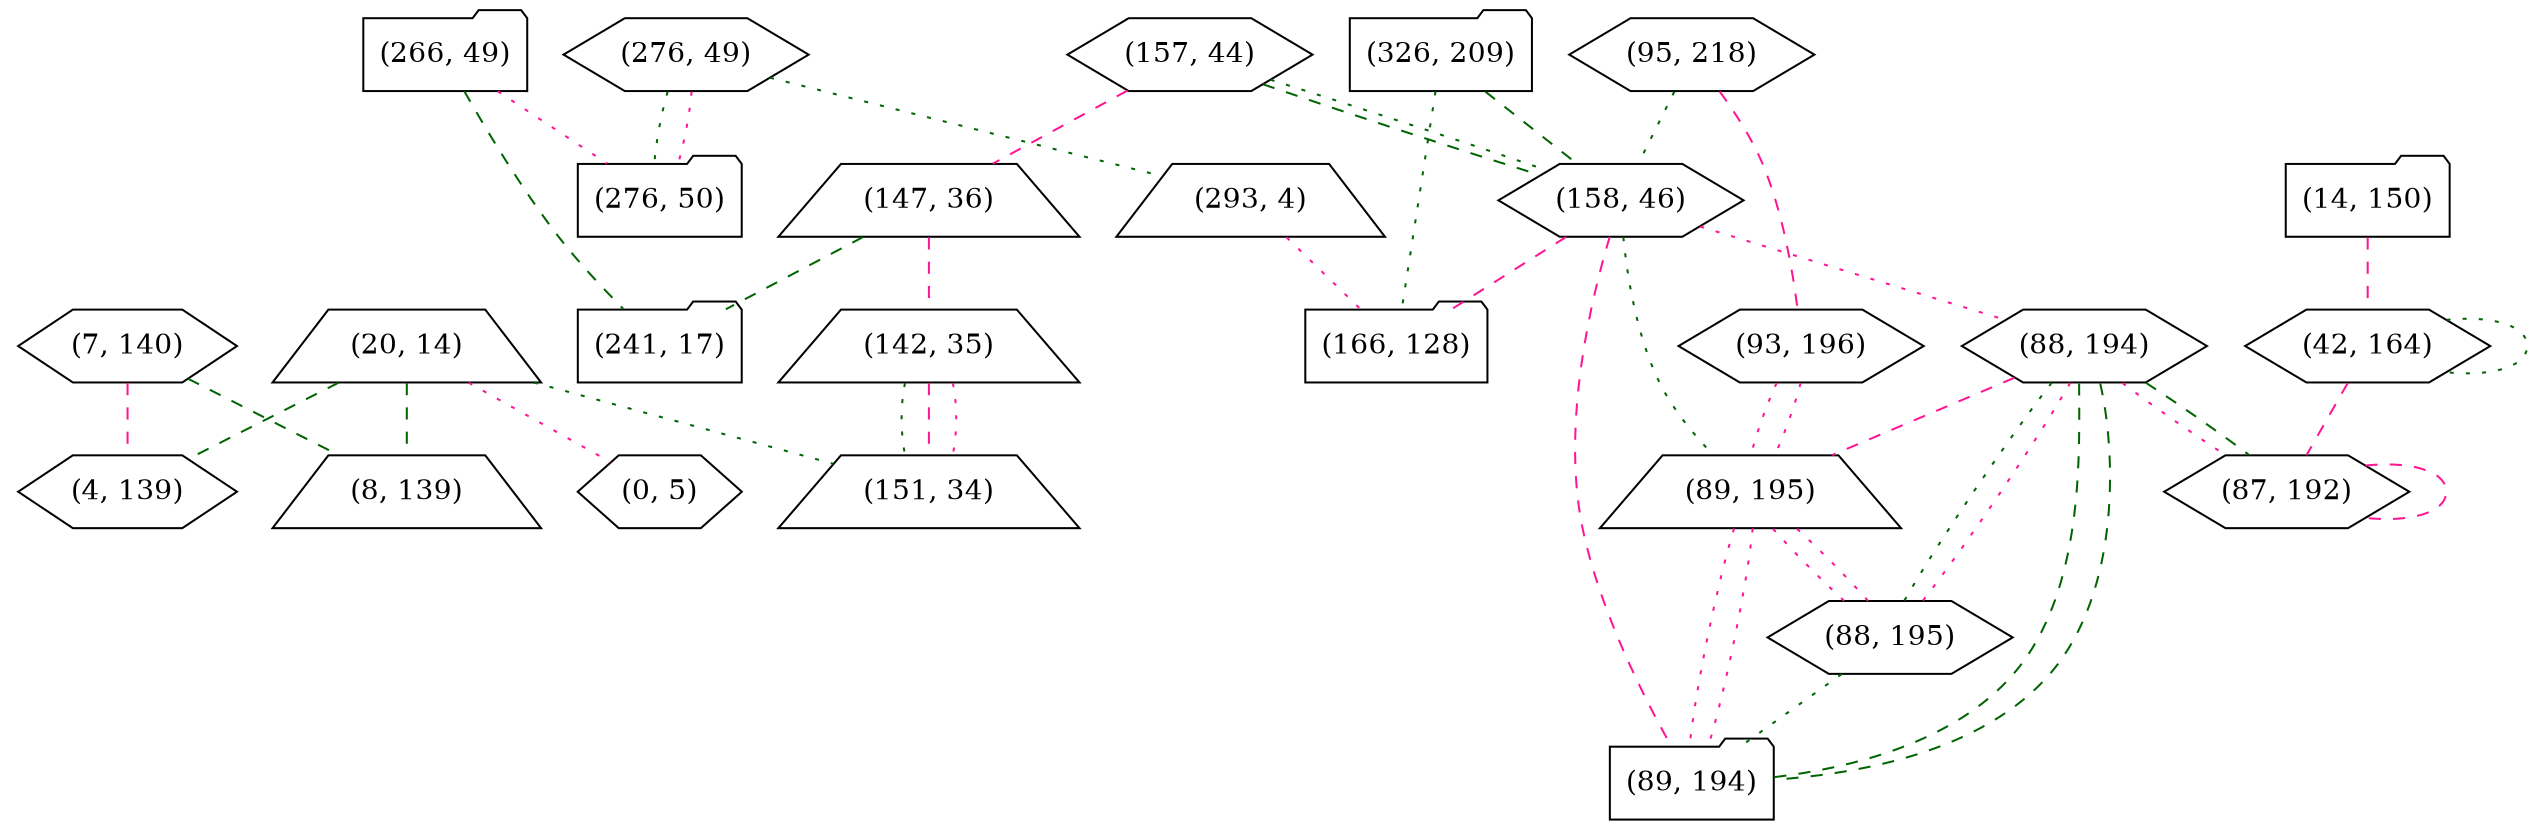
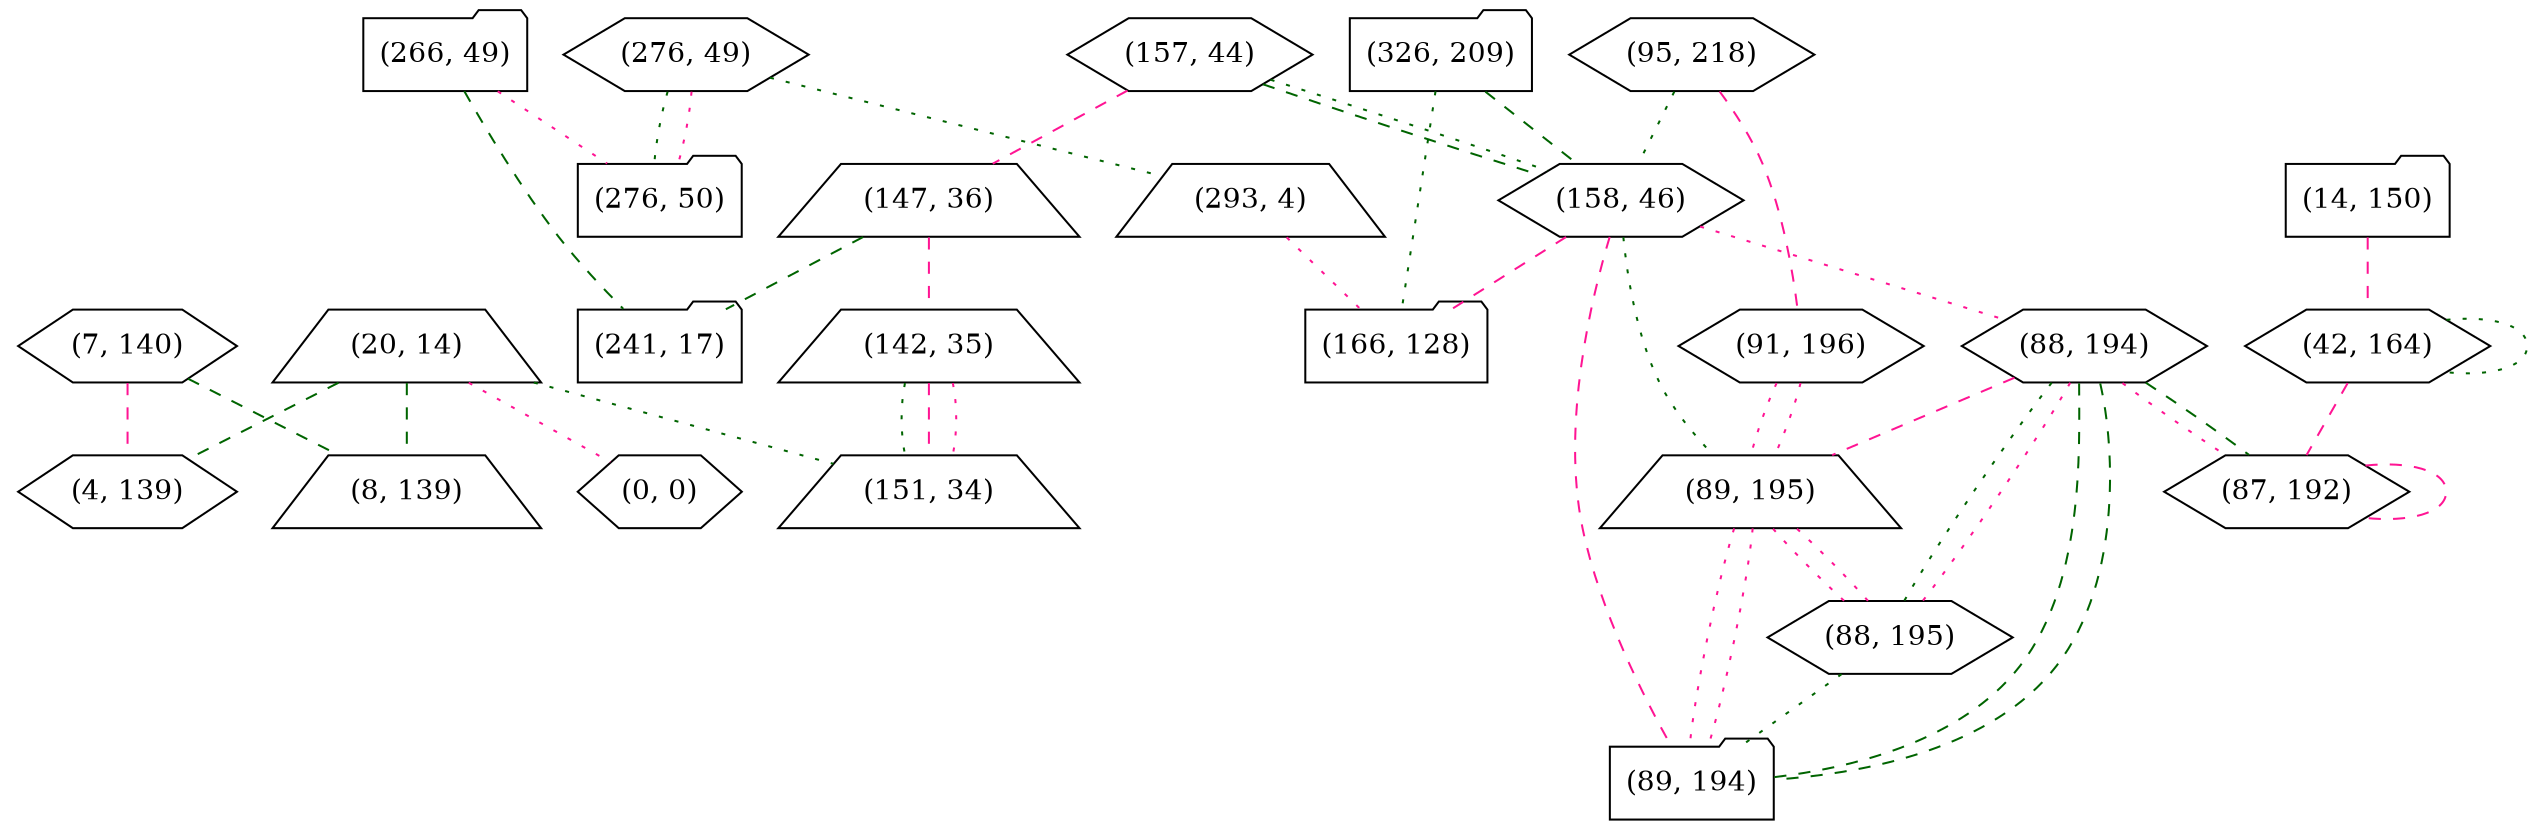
(1801, 346) -> (1801, 346)
(660, 492) -> (660, 492)
